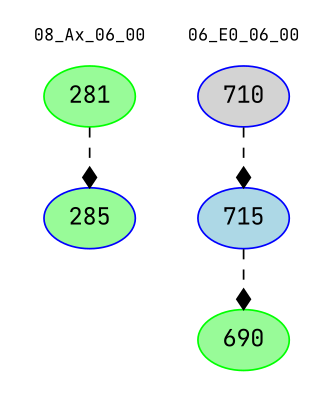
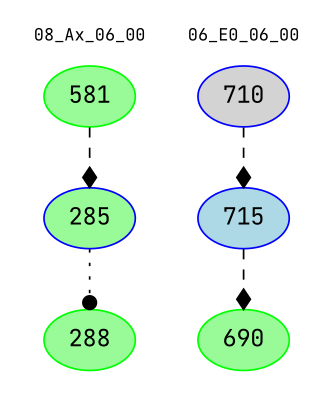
(90, 96) -> (90, 96)
none -> (90, 340)
